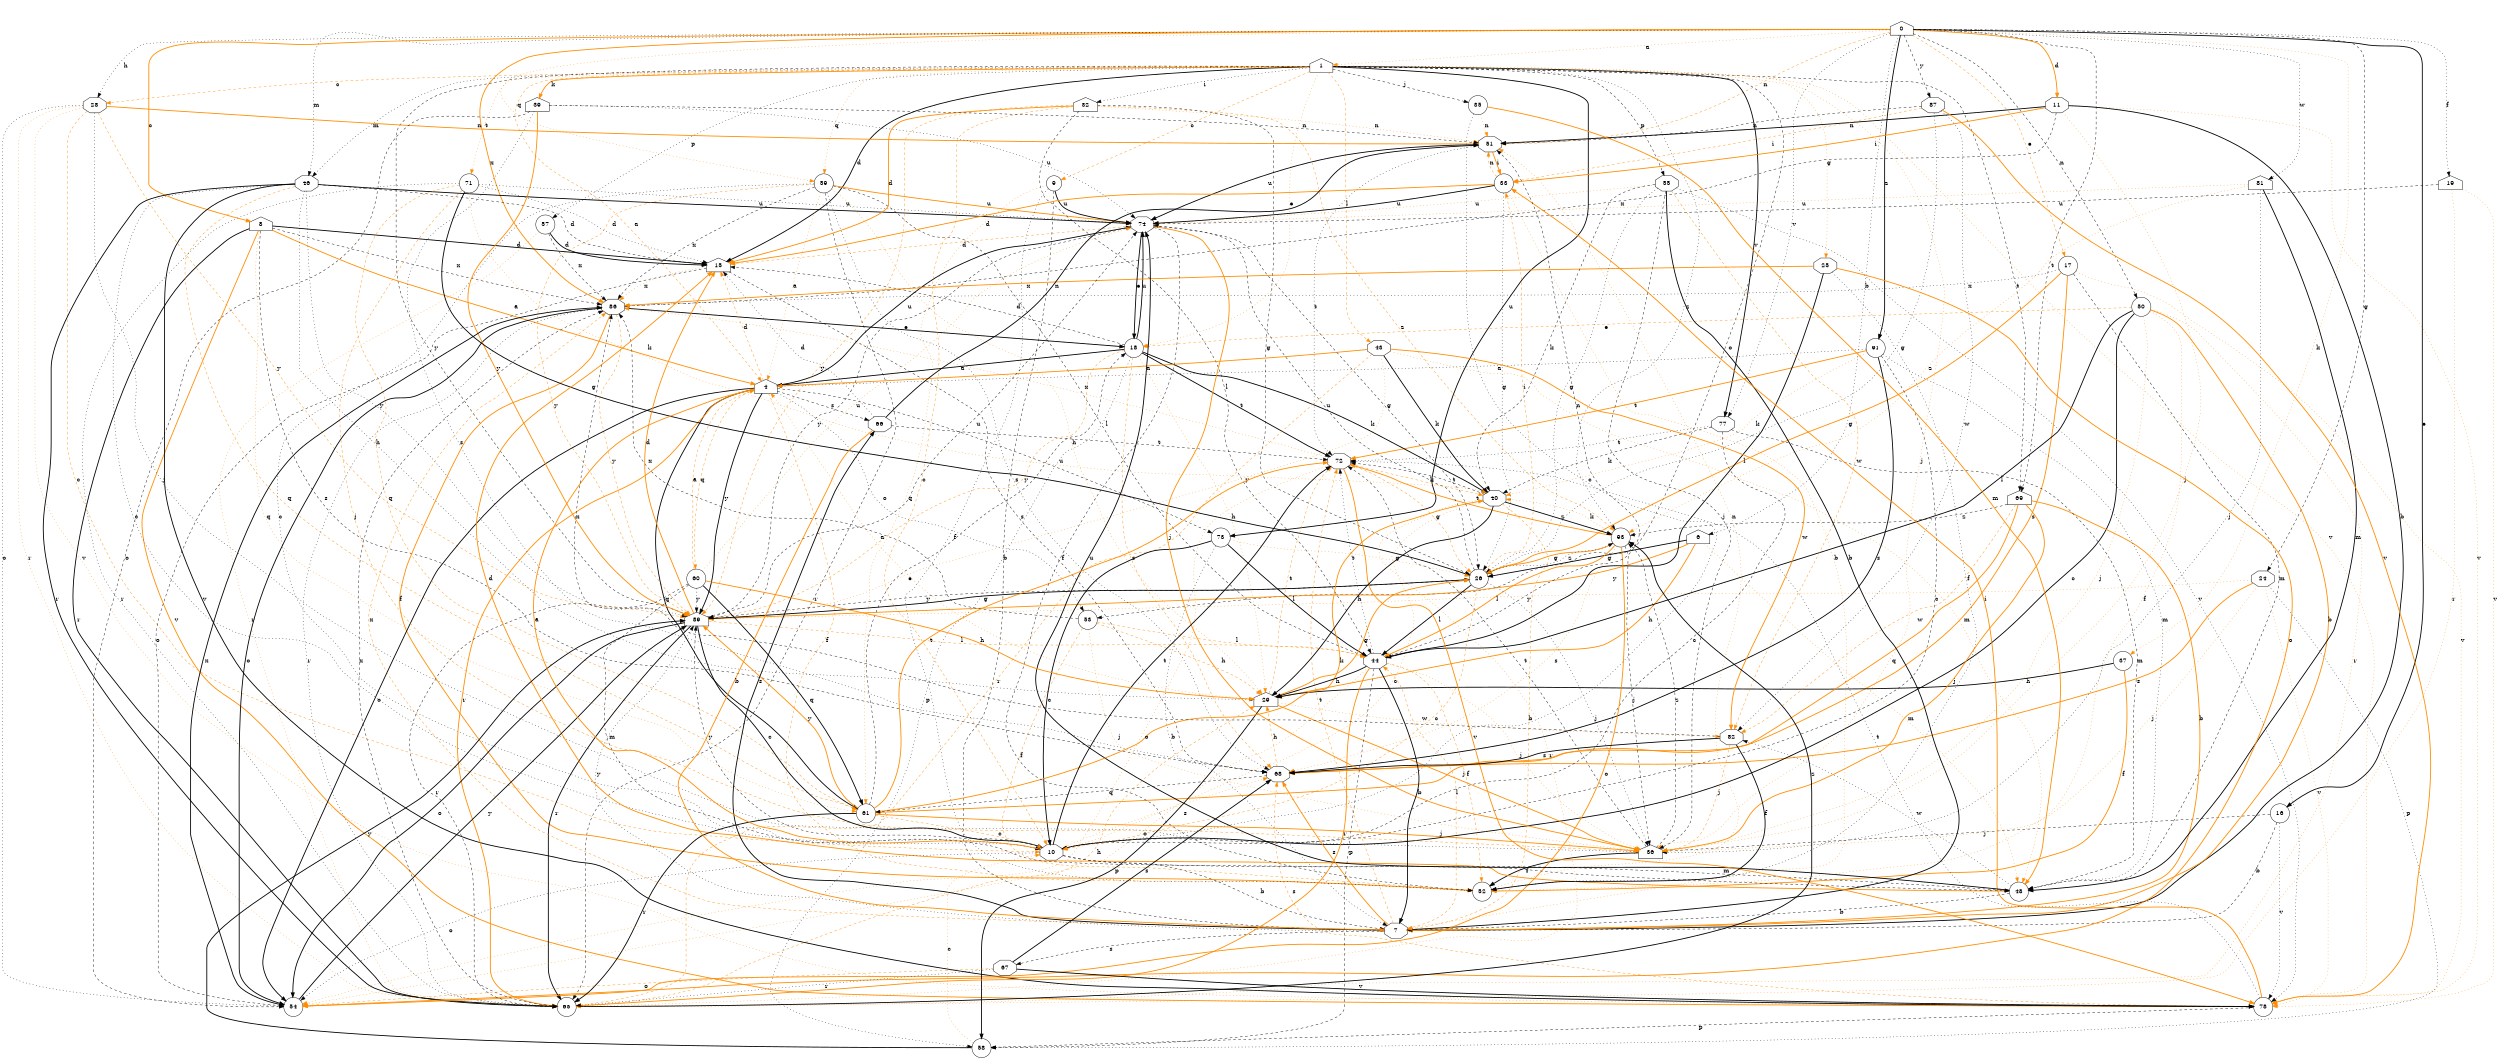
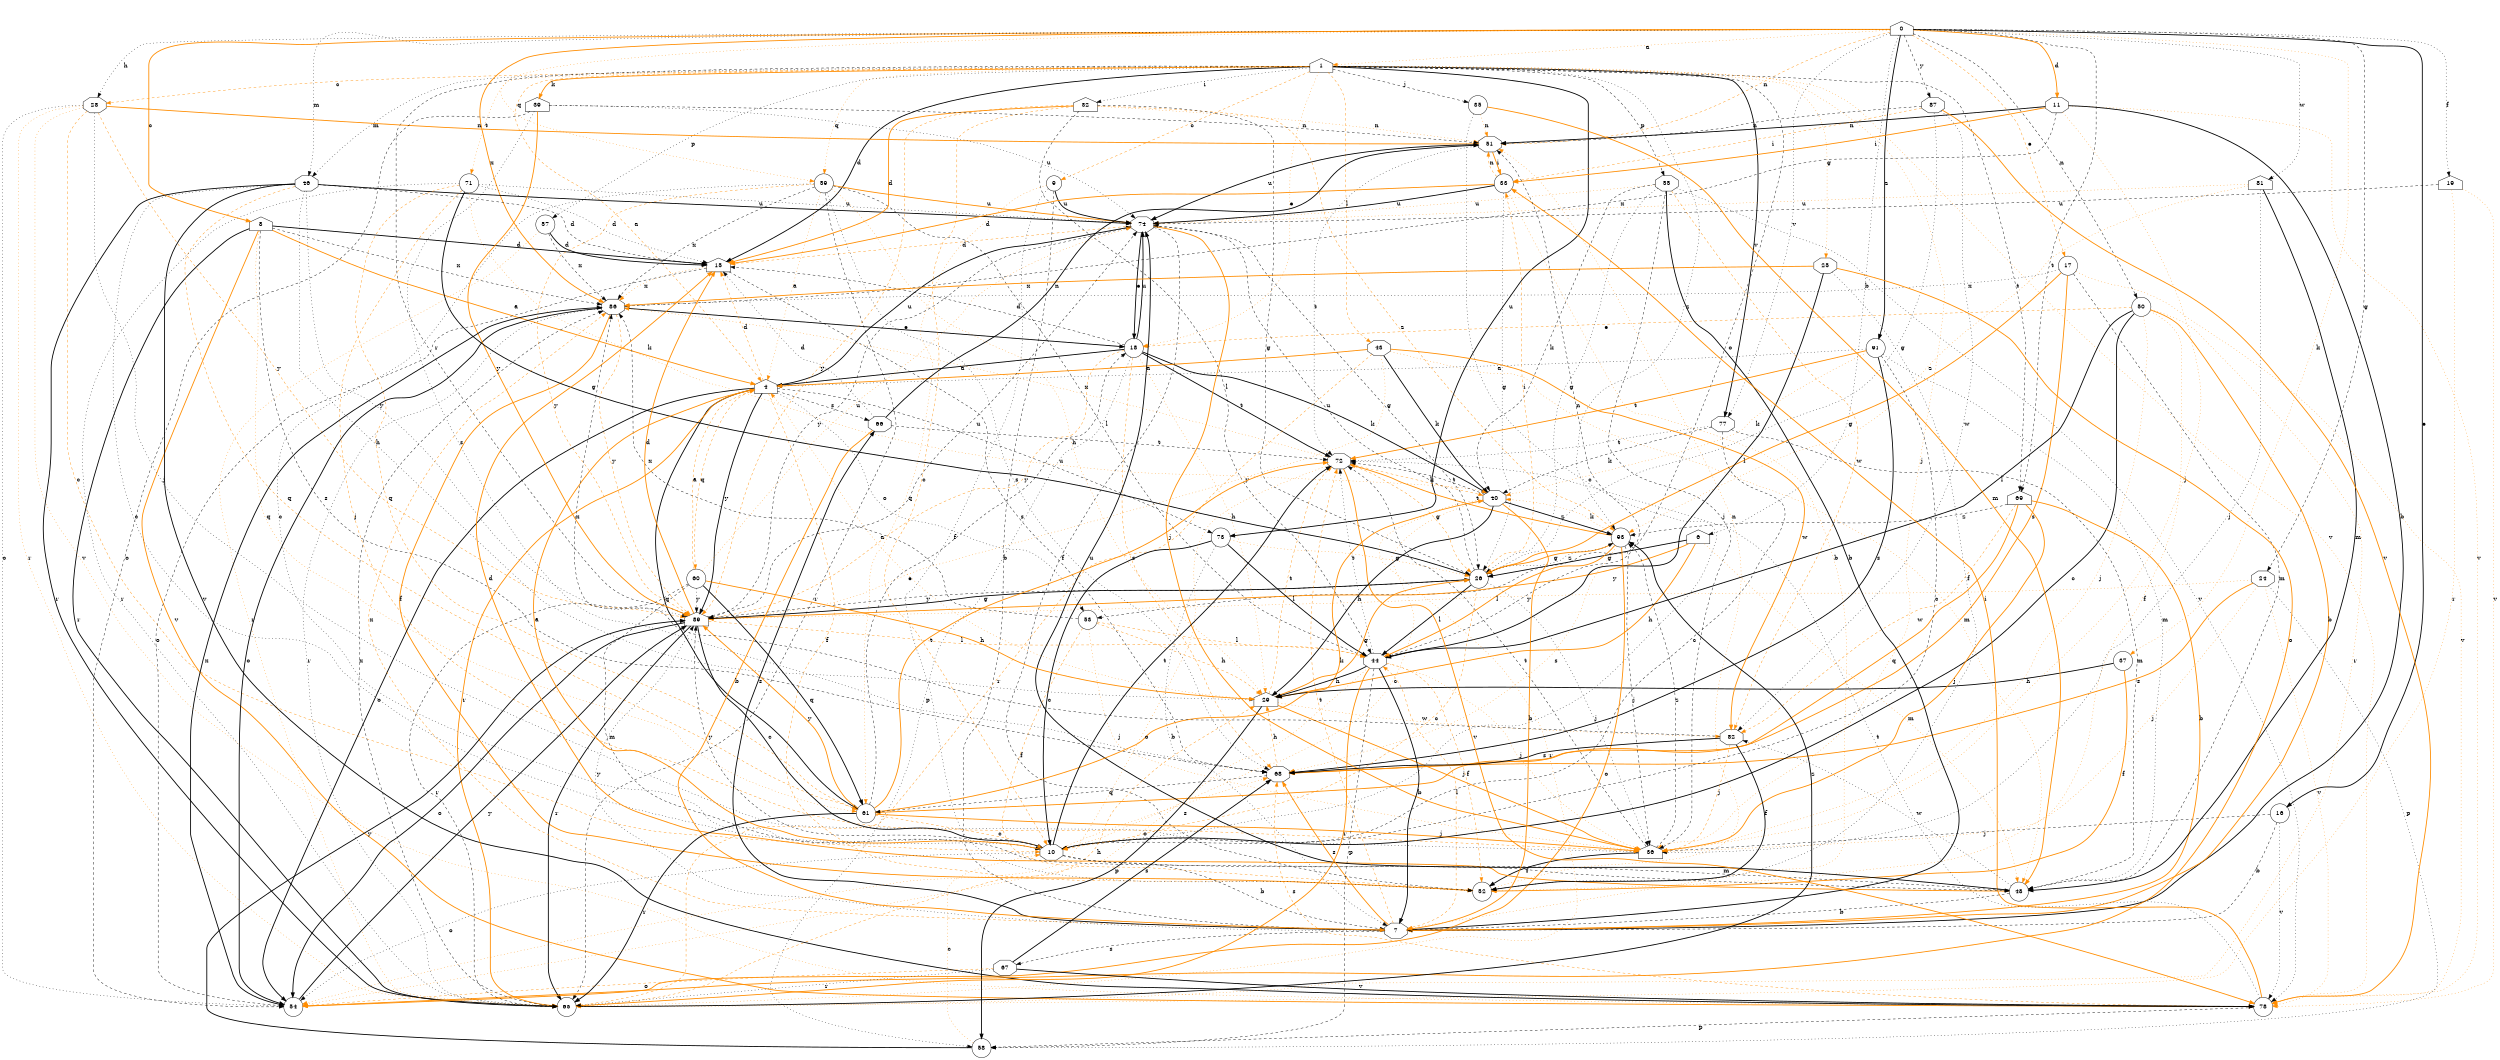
(436, 348) -> (436, 348)
(1529, 715) -> (1529, 715)
